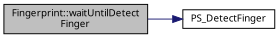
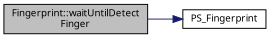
(229, 19) -> (224, 19)
